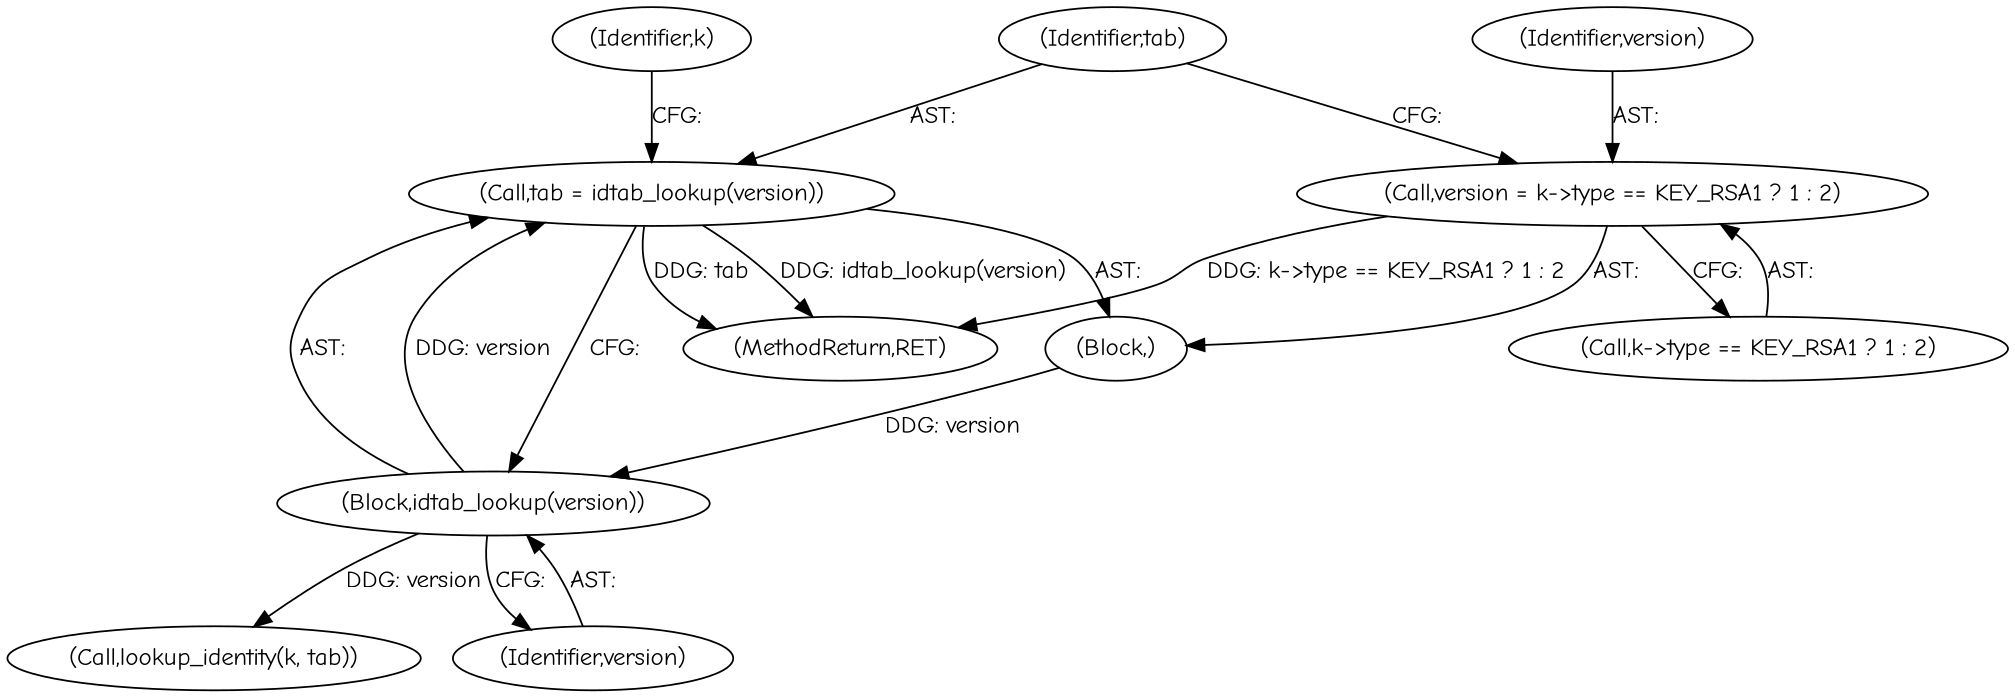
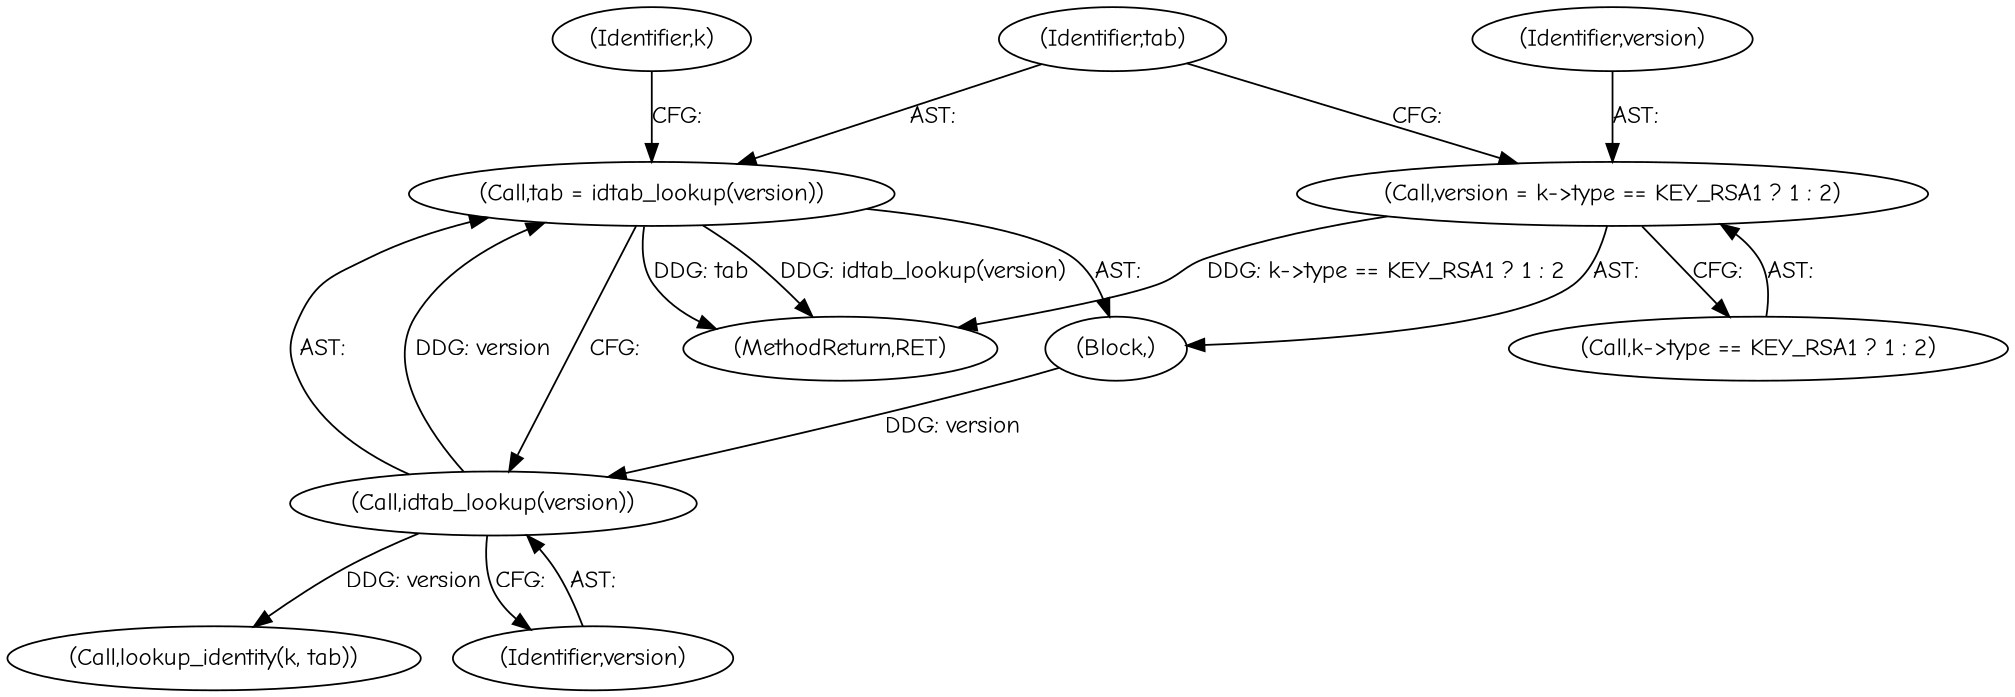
(493, 504) -> (493, 504)
